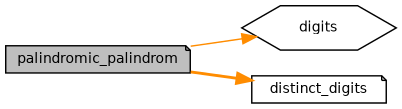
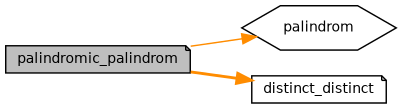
(319, 28) -> (319, 28)
(319, 89) -> (319, 89)
